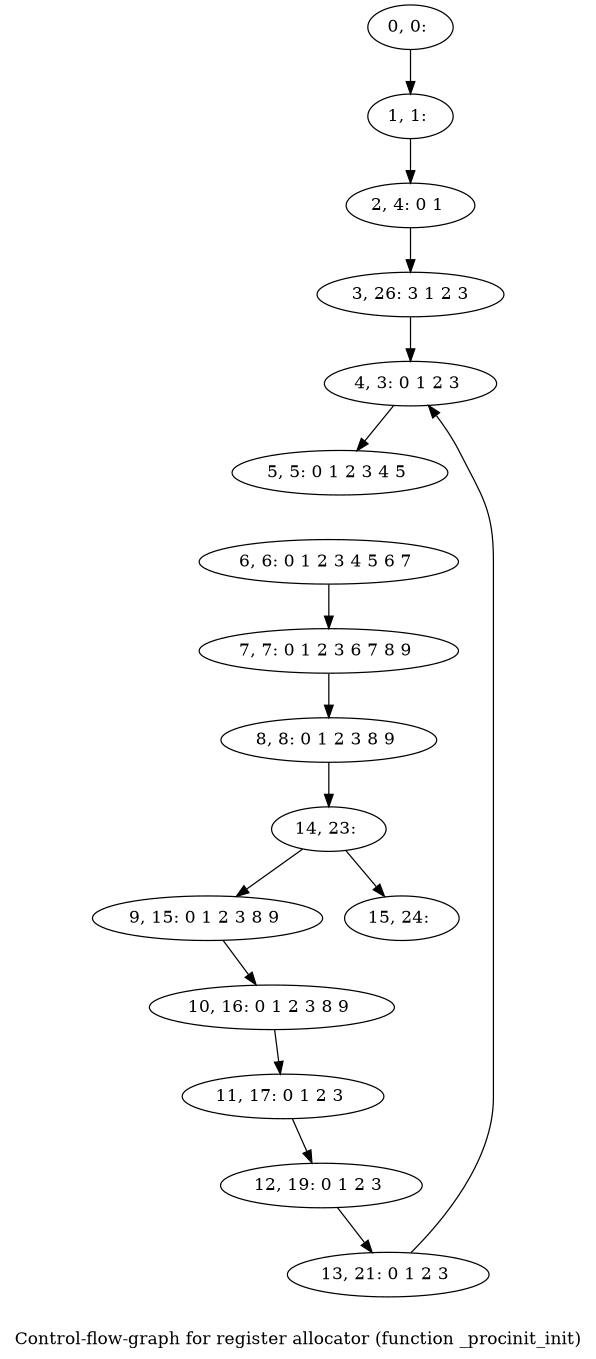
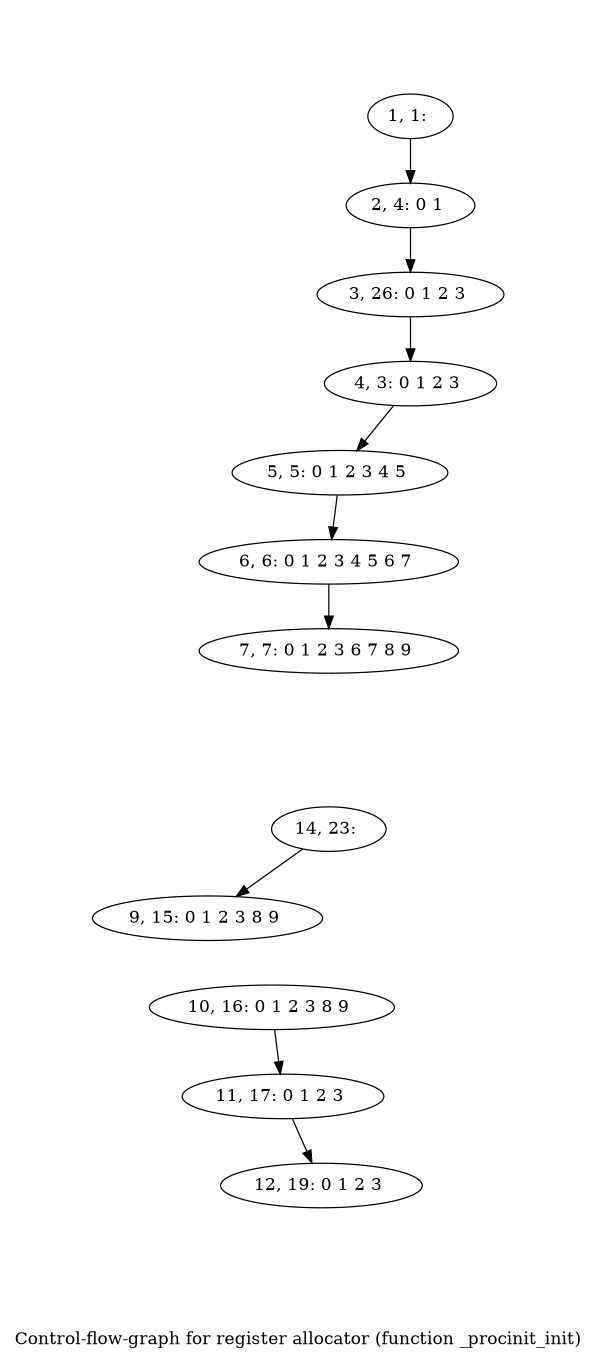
(411, 27) -> none
(411, 295) -> (411, 295)
none -> (335, 511)
(329, 740) -> none
(402, 918) -> none
(236, 958) -> none
(388, 1275) -> none
